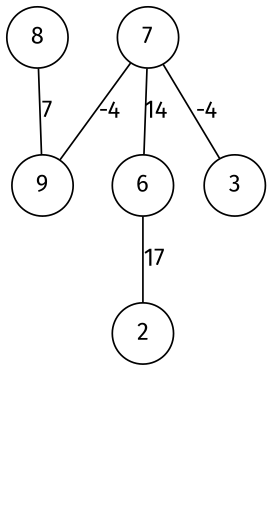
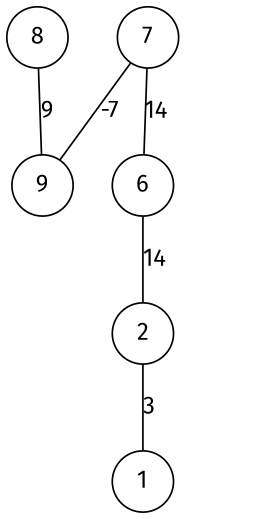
(48, 111) -> (48, 111)
(110, 111) -> (110, 111)
(235, 185) -> none
(155, 259) -> (155, 259)
none -> (143, 481)
